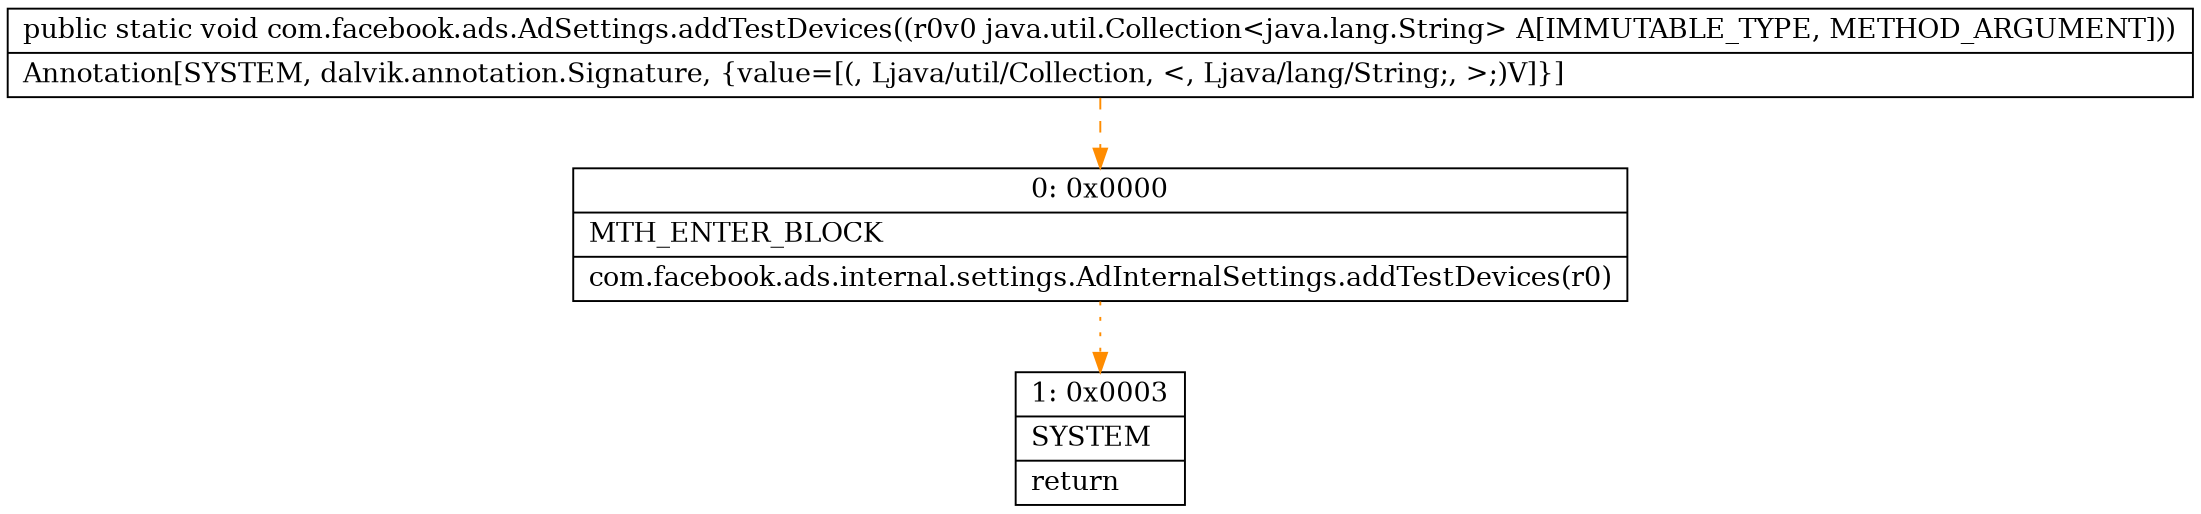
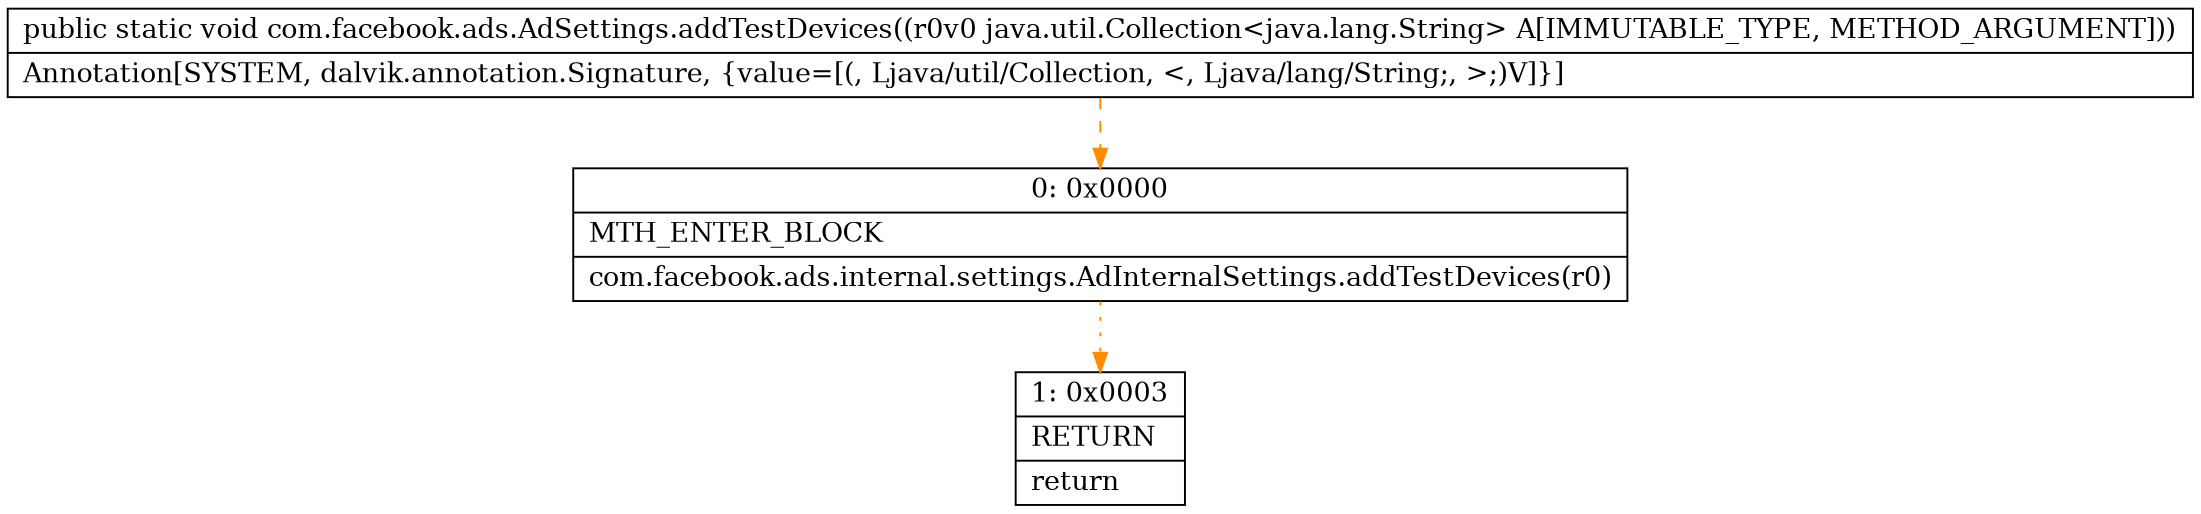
(1092, 438) -> (1094, 438)
